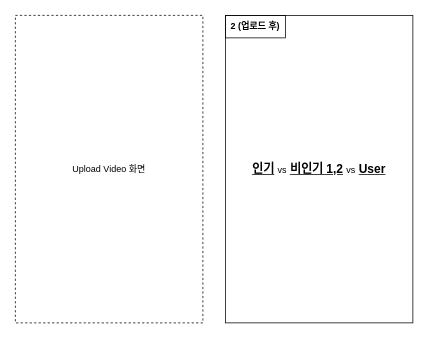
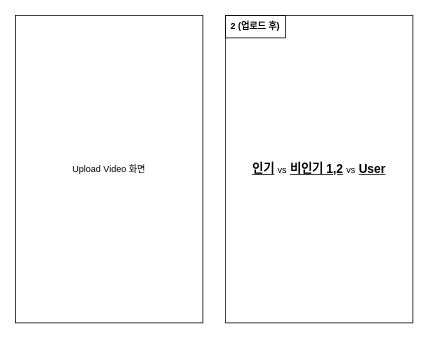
(109, 169) -> (109, 169)
